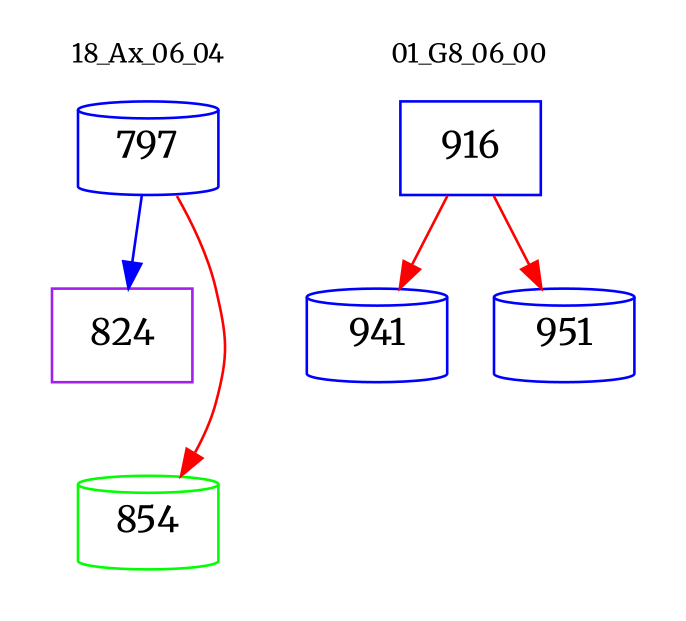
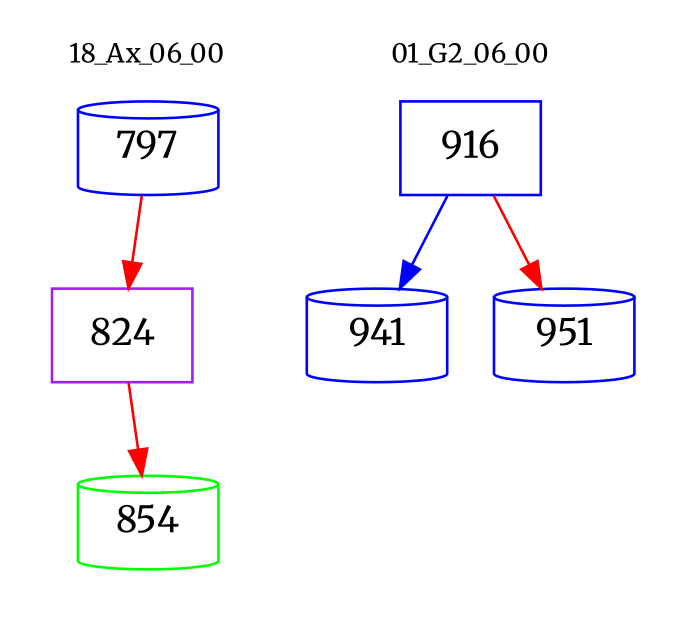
(148, 56) -> (148, 56)
(471, 56) -> (471, 56)
(137, 229) -> (137, 229)
(430, 230) -> (430, 230)
(223, 323) -> (133, 416)
